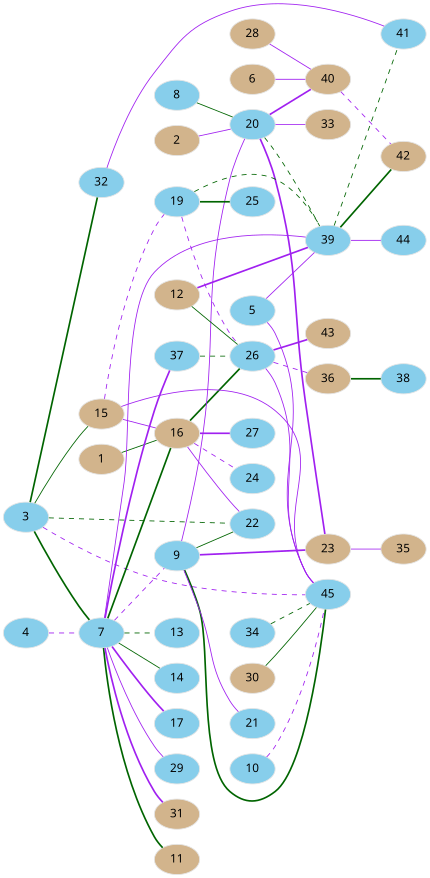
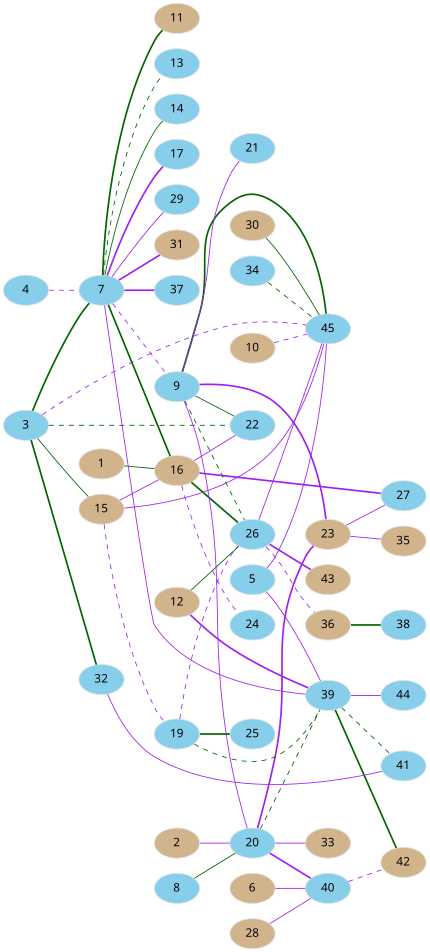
(328, 79) -> (328, 888)
(215, 356) -> (215, 460)
none -> (366, 515)
(253, 769) -> (253, 348)
